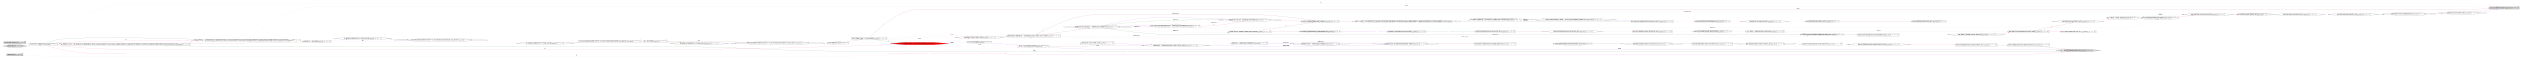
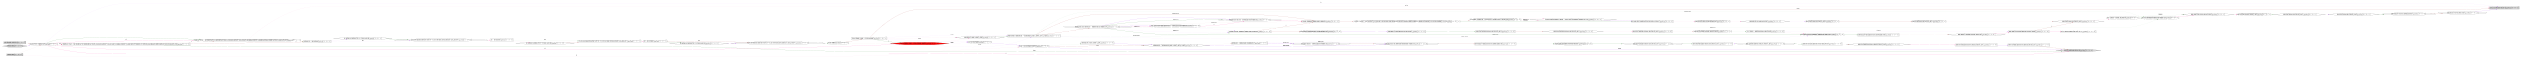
none -> (502, 40)
